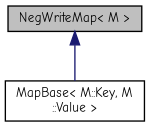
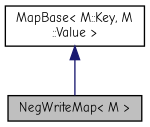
(75, 63) -> (75, 78)
